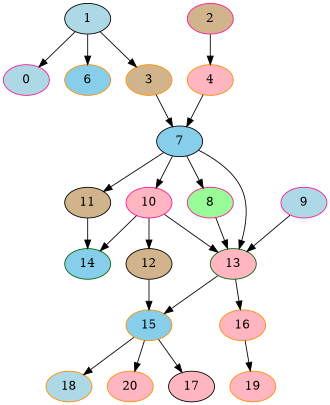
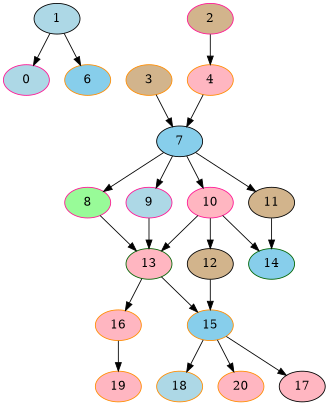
(115, 46) -> none
(240, 186) -> (166, 168)
